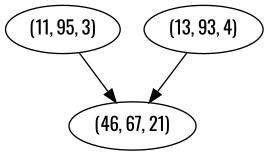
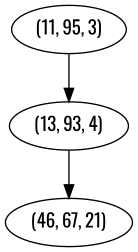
(94, 72) -> (69, 71)
